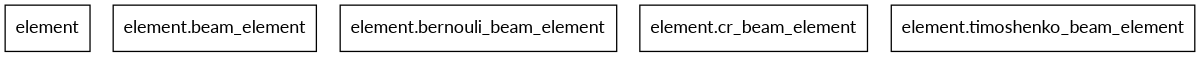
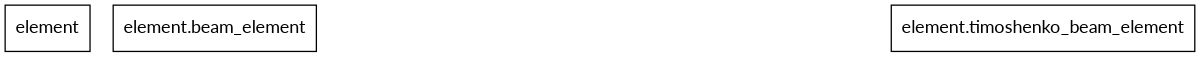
(478, 28) -> none
(754, 28) -> none
